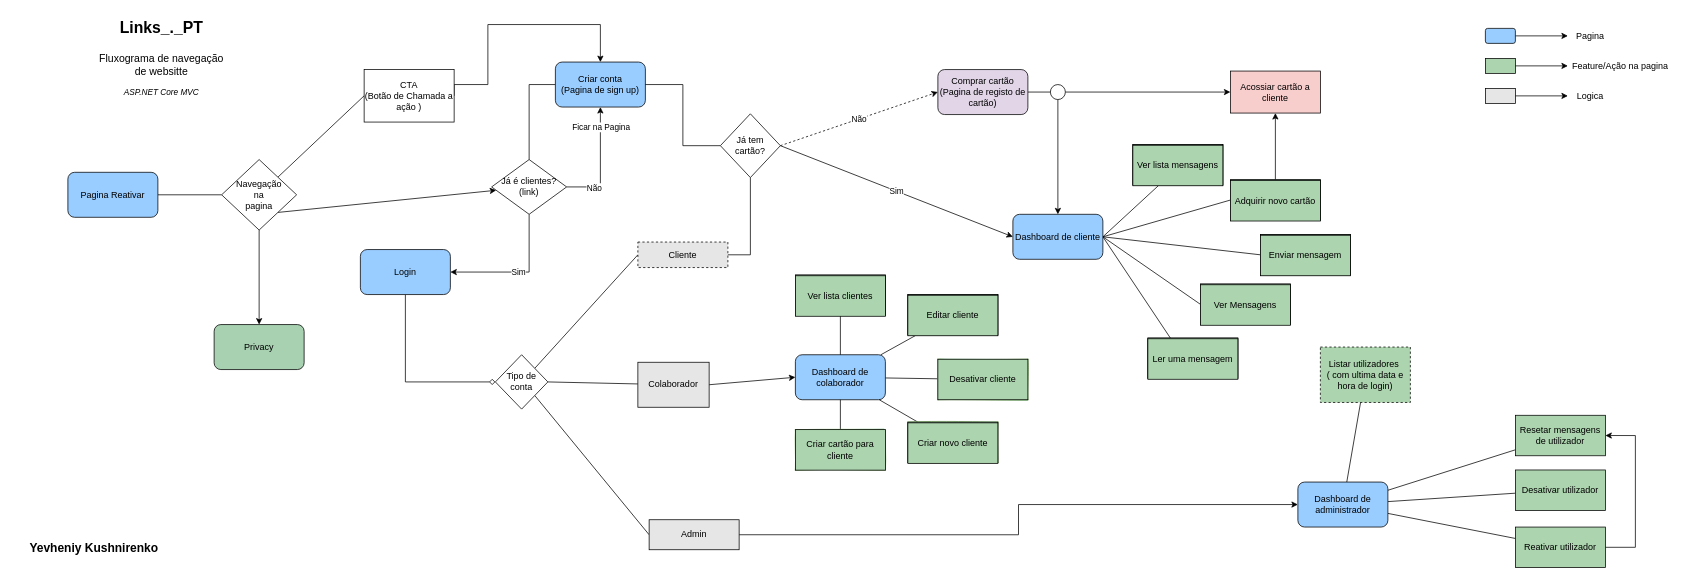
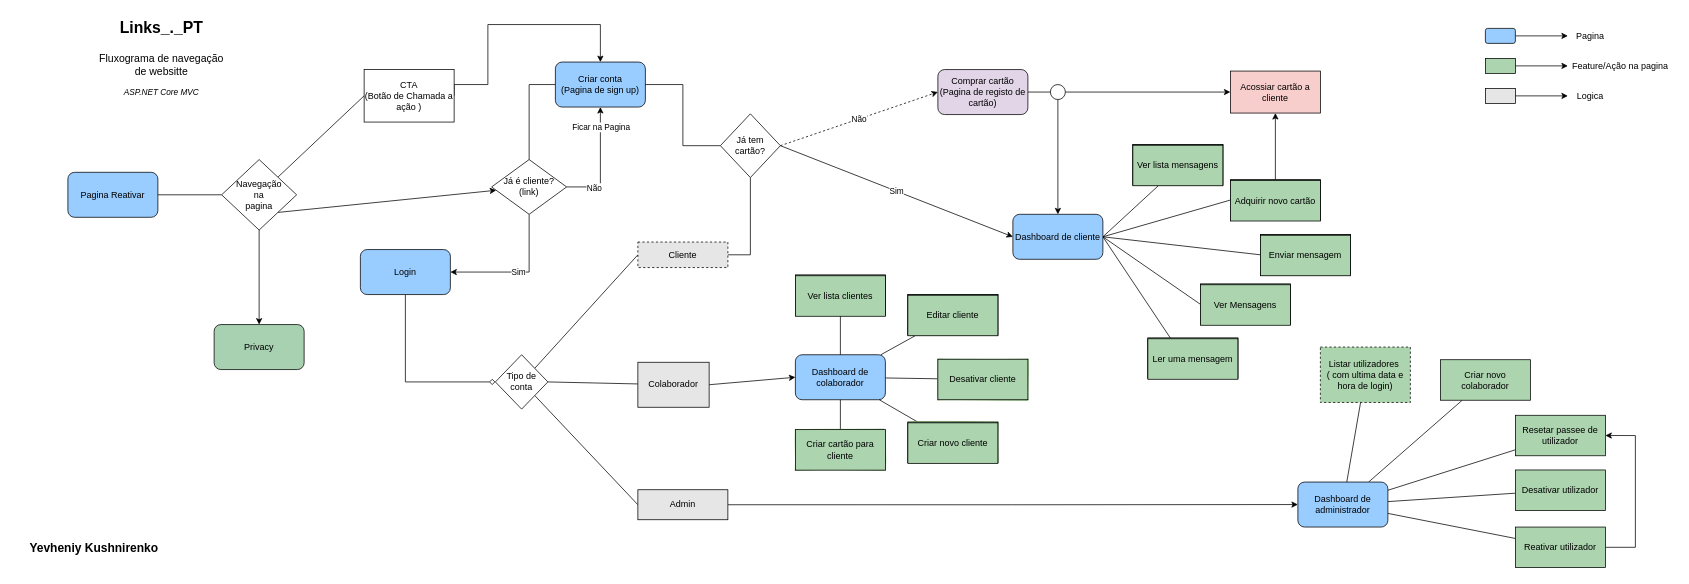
(529, 186) -> (529, 186)
none -> (1485, 380)
(1560, 435) -> (1560, 435)
none -> (1415, 441)
(694, 534) -> (683, 504)
